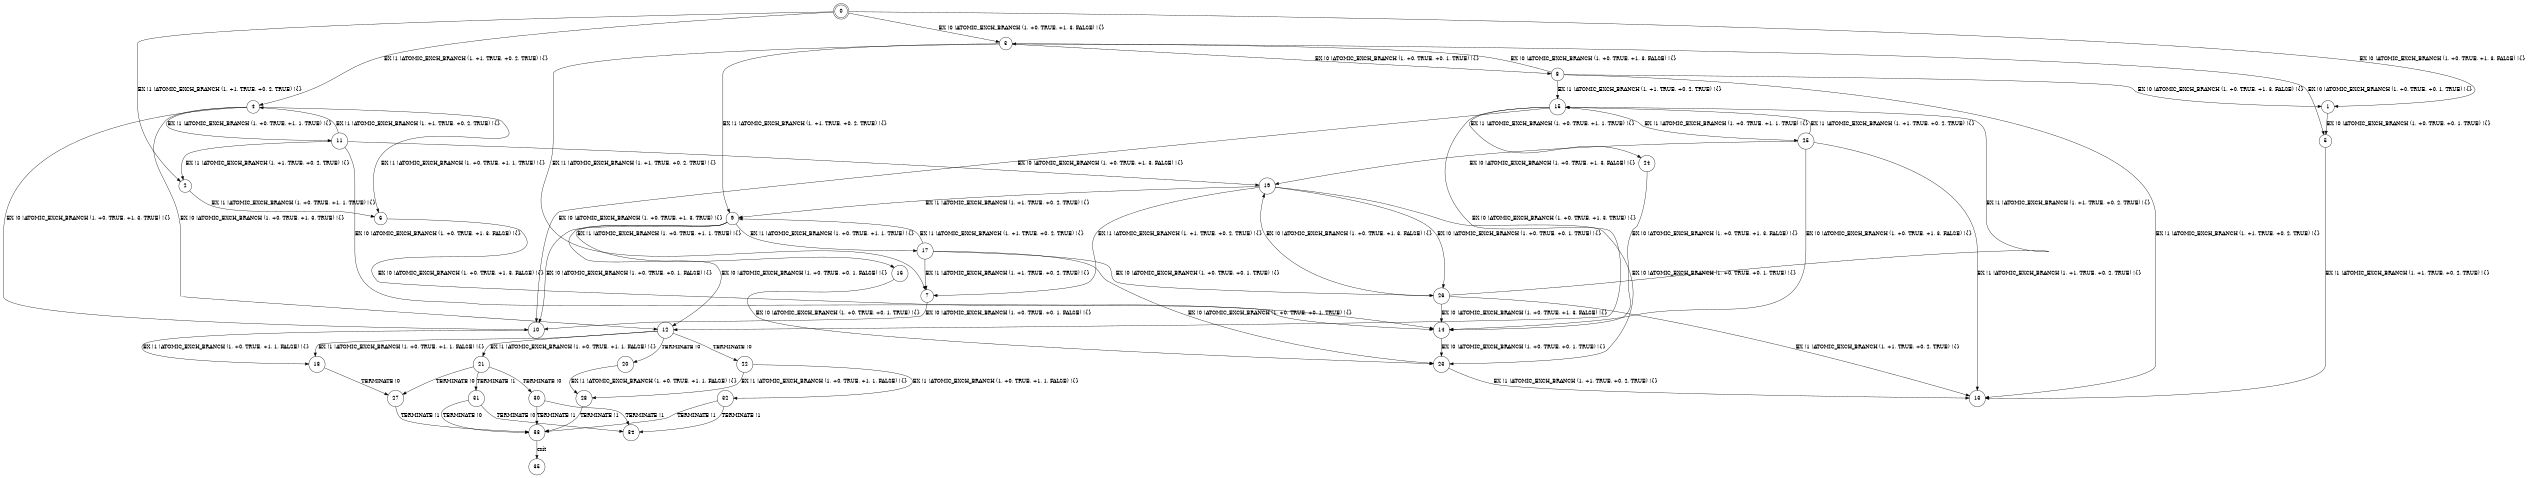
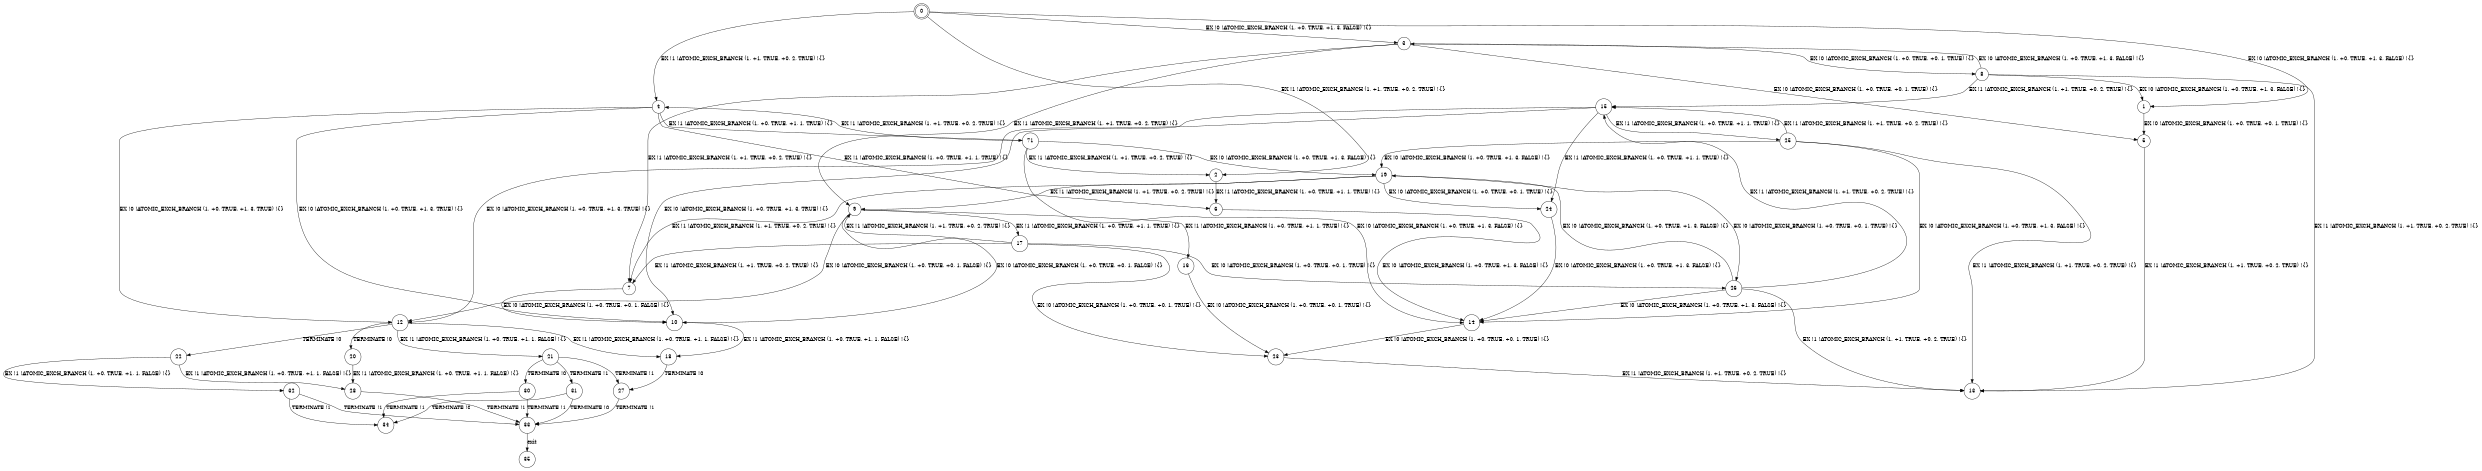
(340, 141) -> (1030, 141)
(1567, 226) -> (1456, 205)
(455, 381) -> (635, 374)
